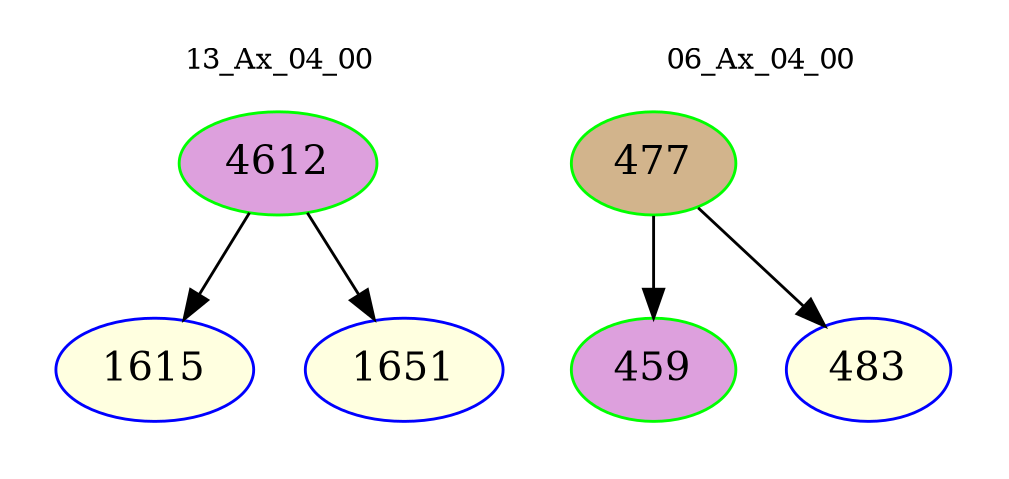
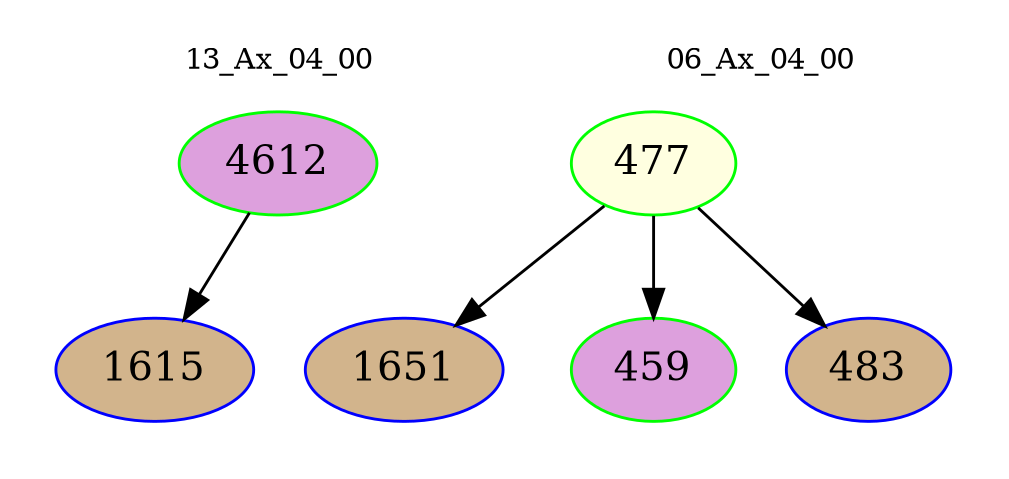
(654, 163) -> (654, 163)
(333, 254) -> (567, 236)
(155, 370) -> (155, 370)
(404, 370) -> (404, 370)
(869, 370) -> (869, 370)
